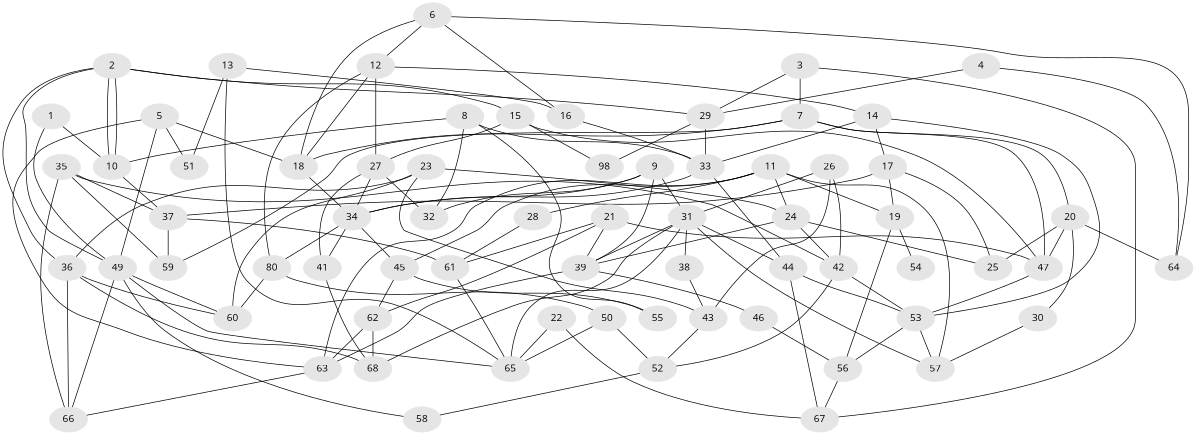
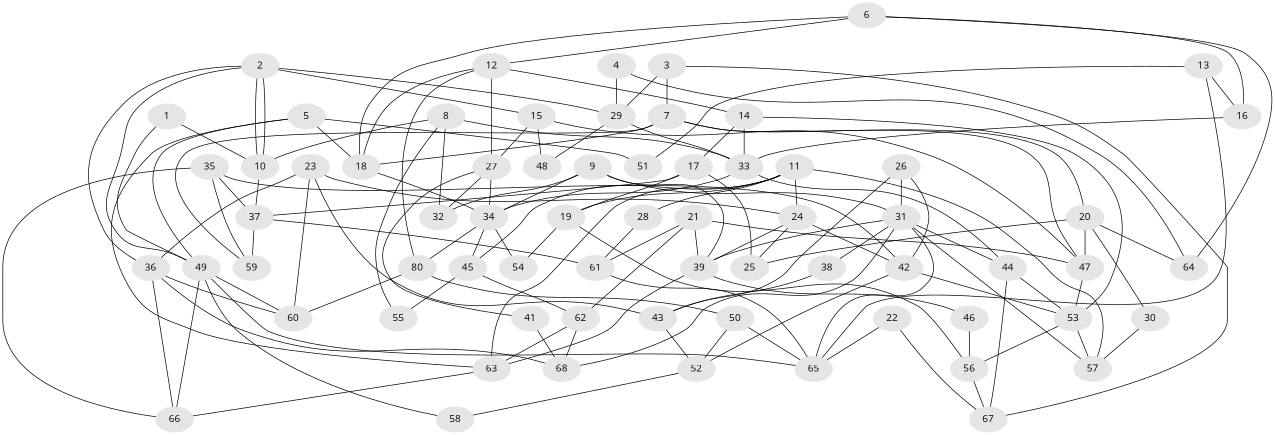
(604, 167) -> (542, 167)
(337, 243) -> (500, 236)
